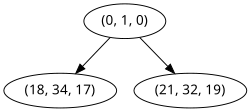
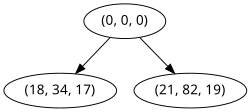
(125, 21) -> (125, 21)
(190, 91) -> (190, 91)
